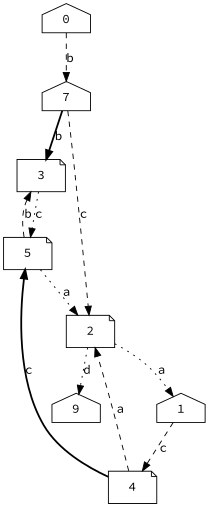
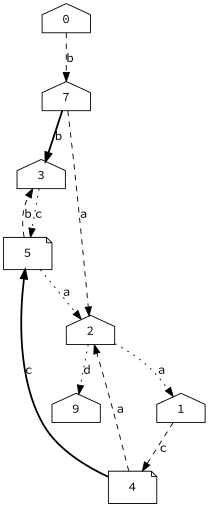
(41, 176) -> (41, 176)
(84, 215) -> (84, 215)
(90, 331) -> (90, 331)
